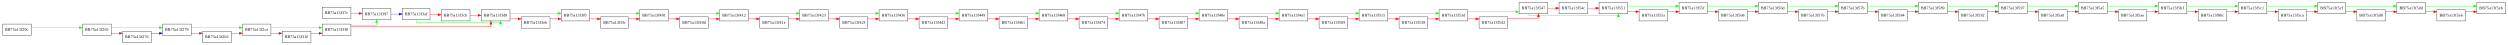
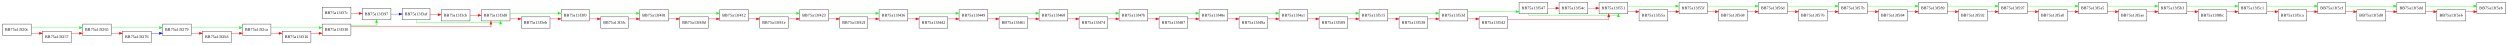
(1524, 18) -> (1560, 20)
none -> (57, 37)
